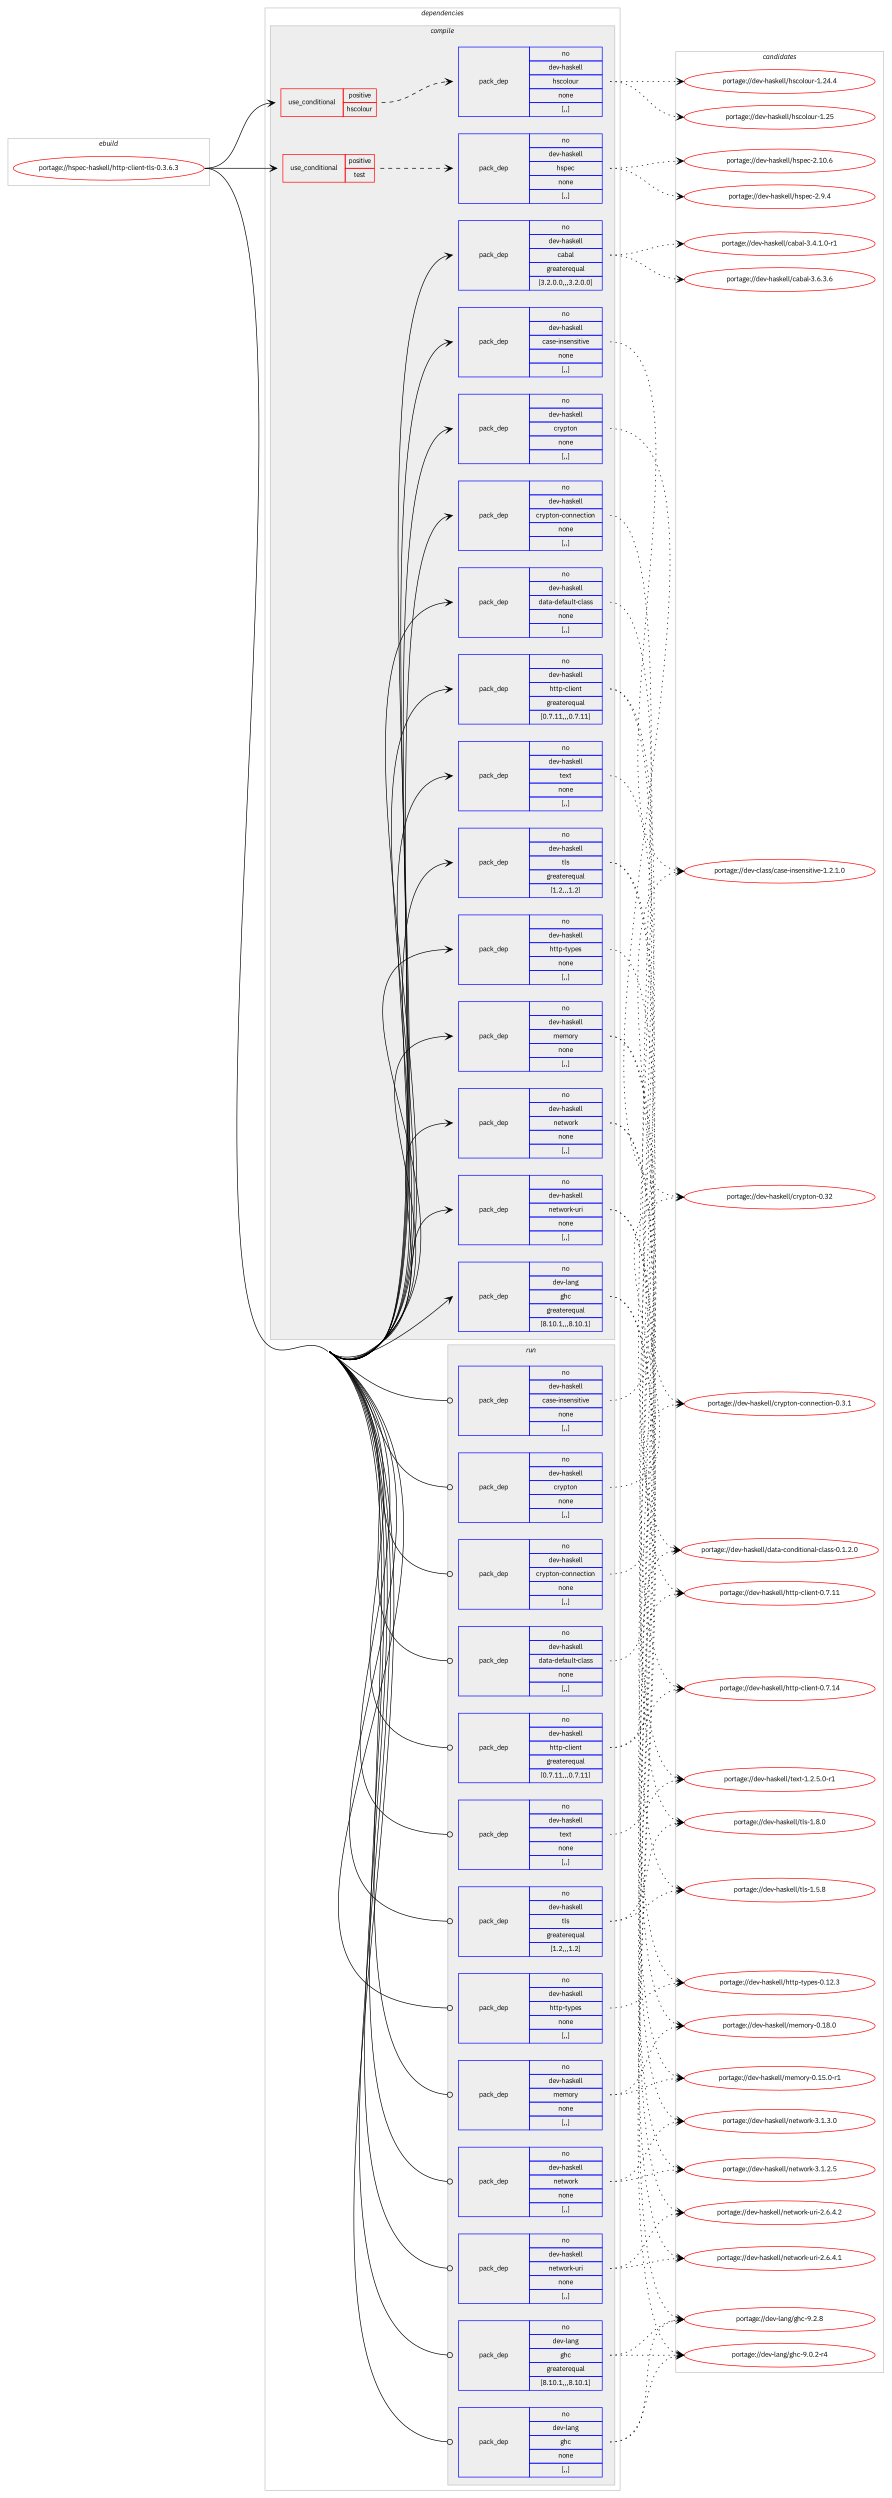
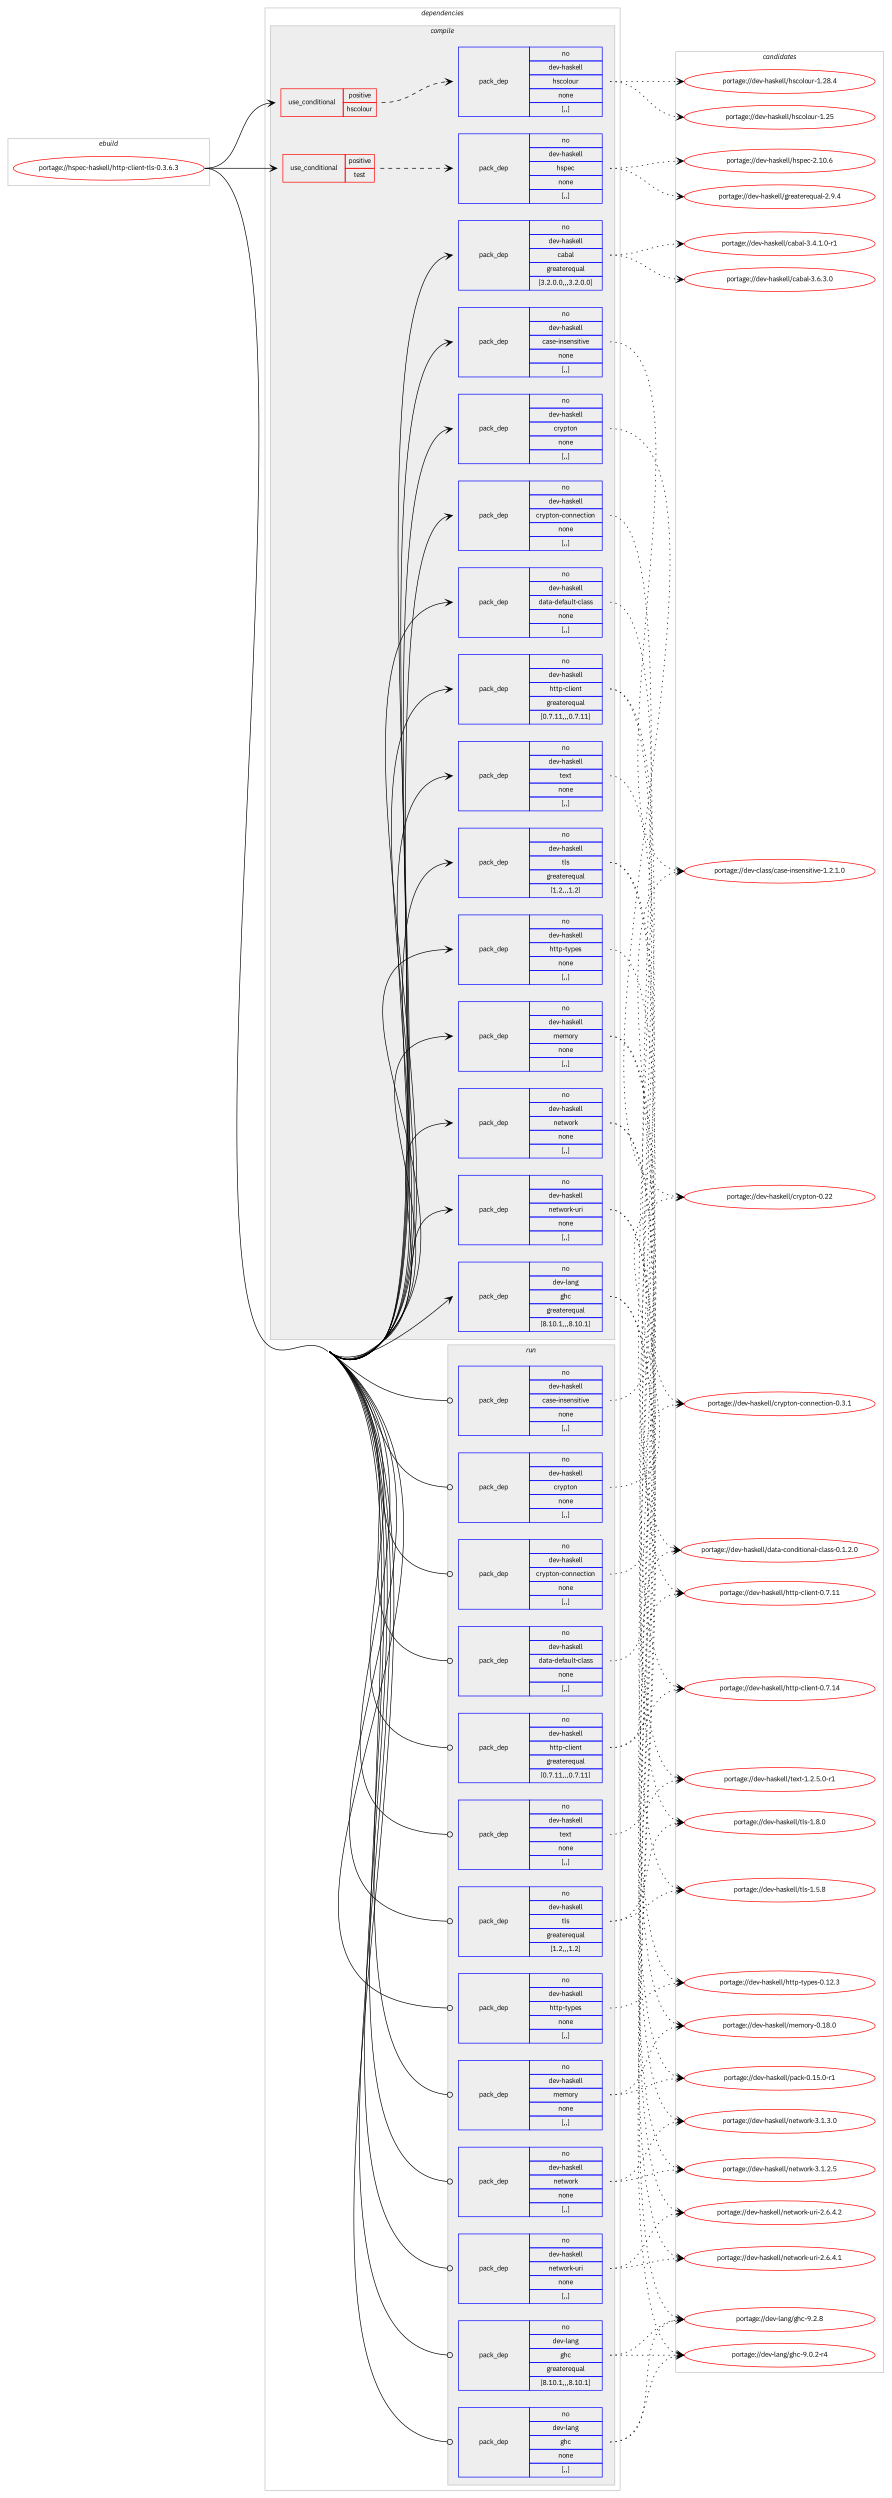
(780, 81) -> (780, 81)
(780, 197) -> (780, 197)
(780, 280) -> (780, 280)
(780, 1197) -> (780, 1197)
(780, 2078) -> (780, 2078)
